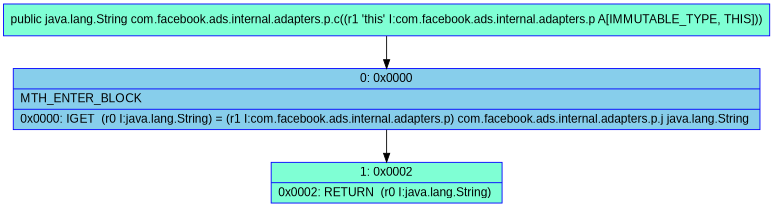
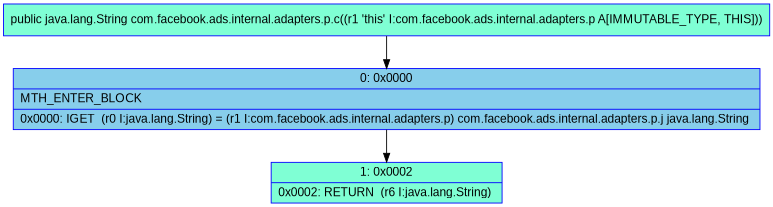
(387, 192) -> (387, 192)
